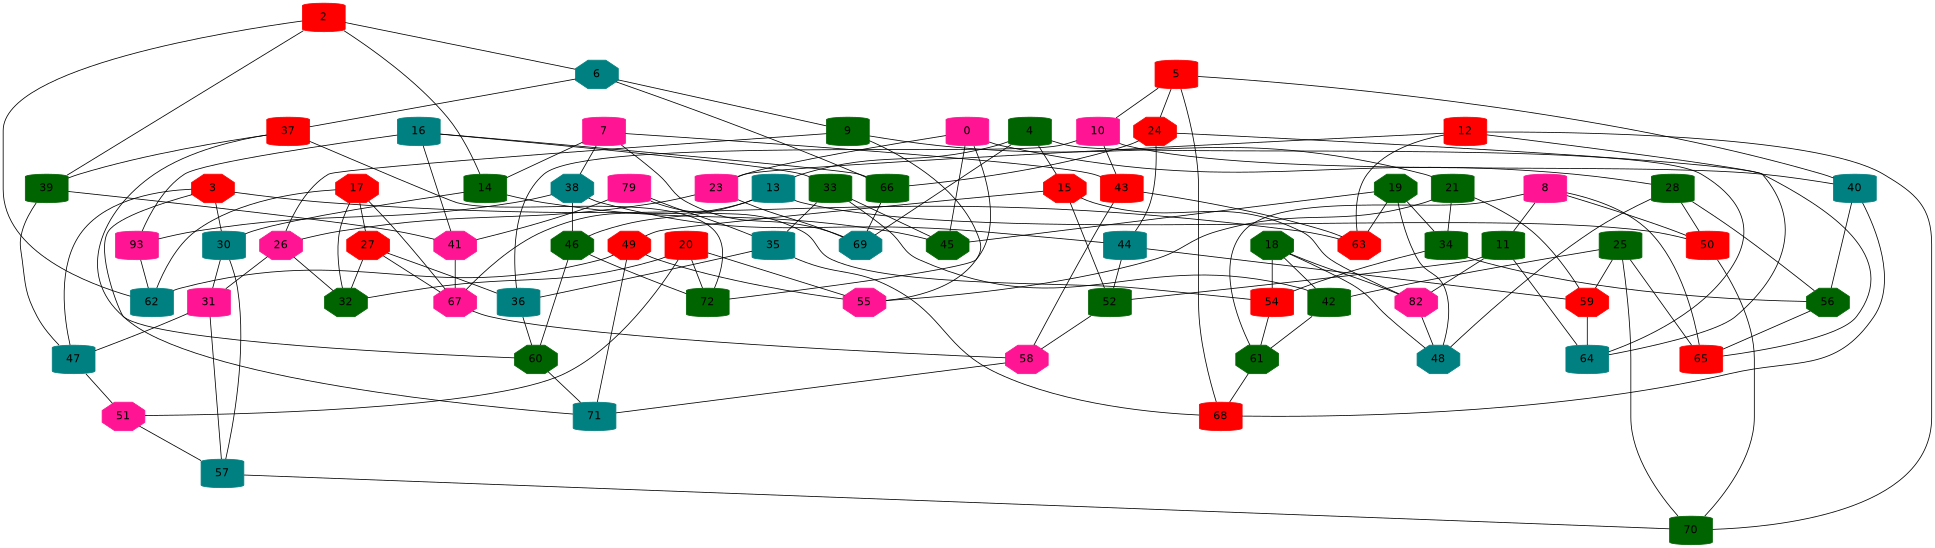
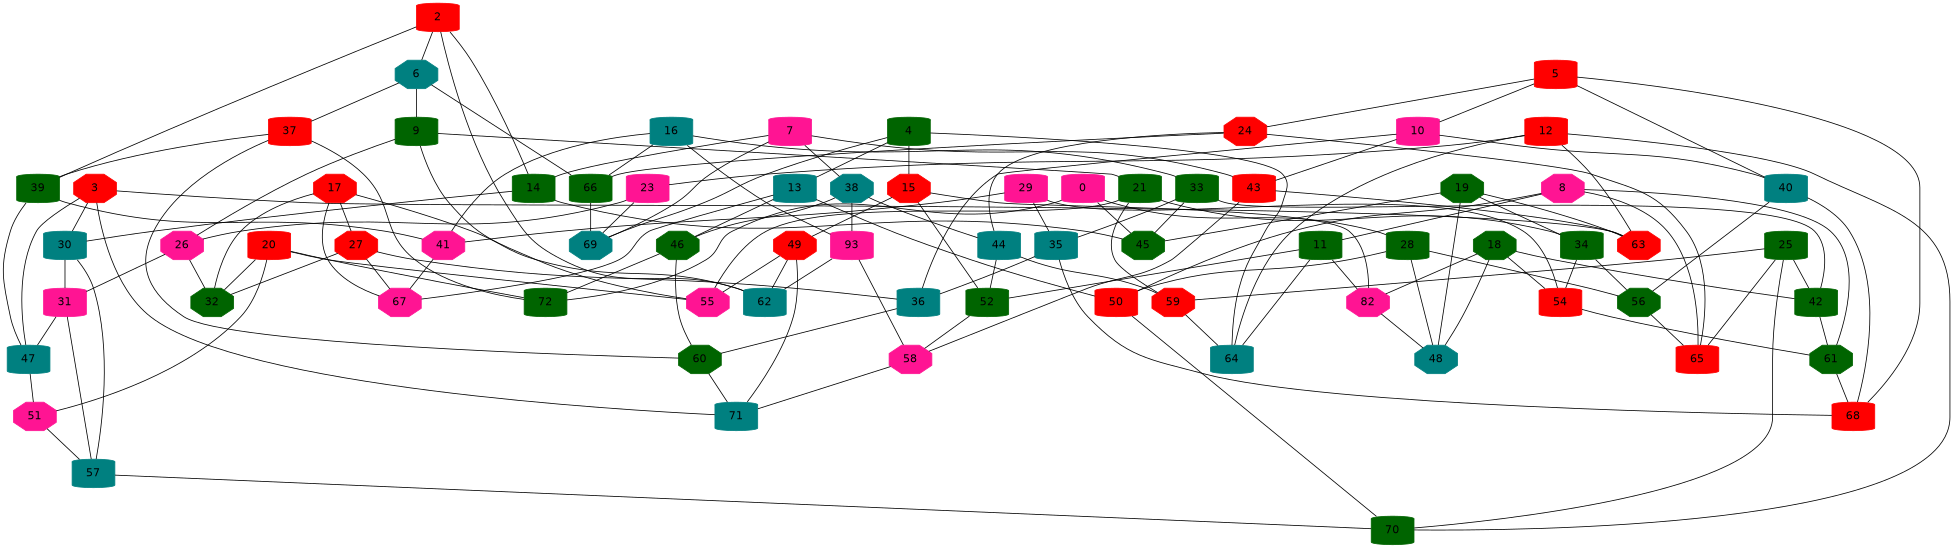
(831, 155) -> none
(629, 188) -> (1026, 188)
(1545, 188) -> (1563, 188)
(738, 343) -> (881, 302)
